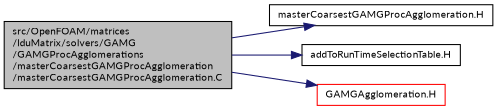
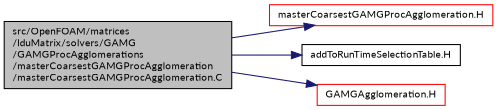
(381, 15) -> (381, 15)
